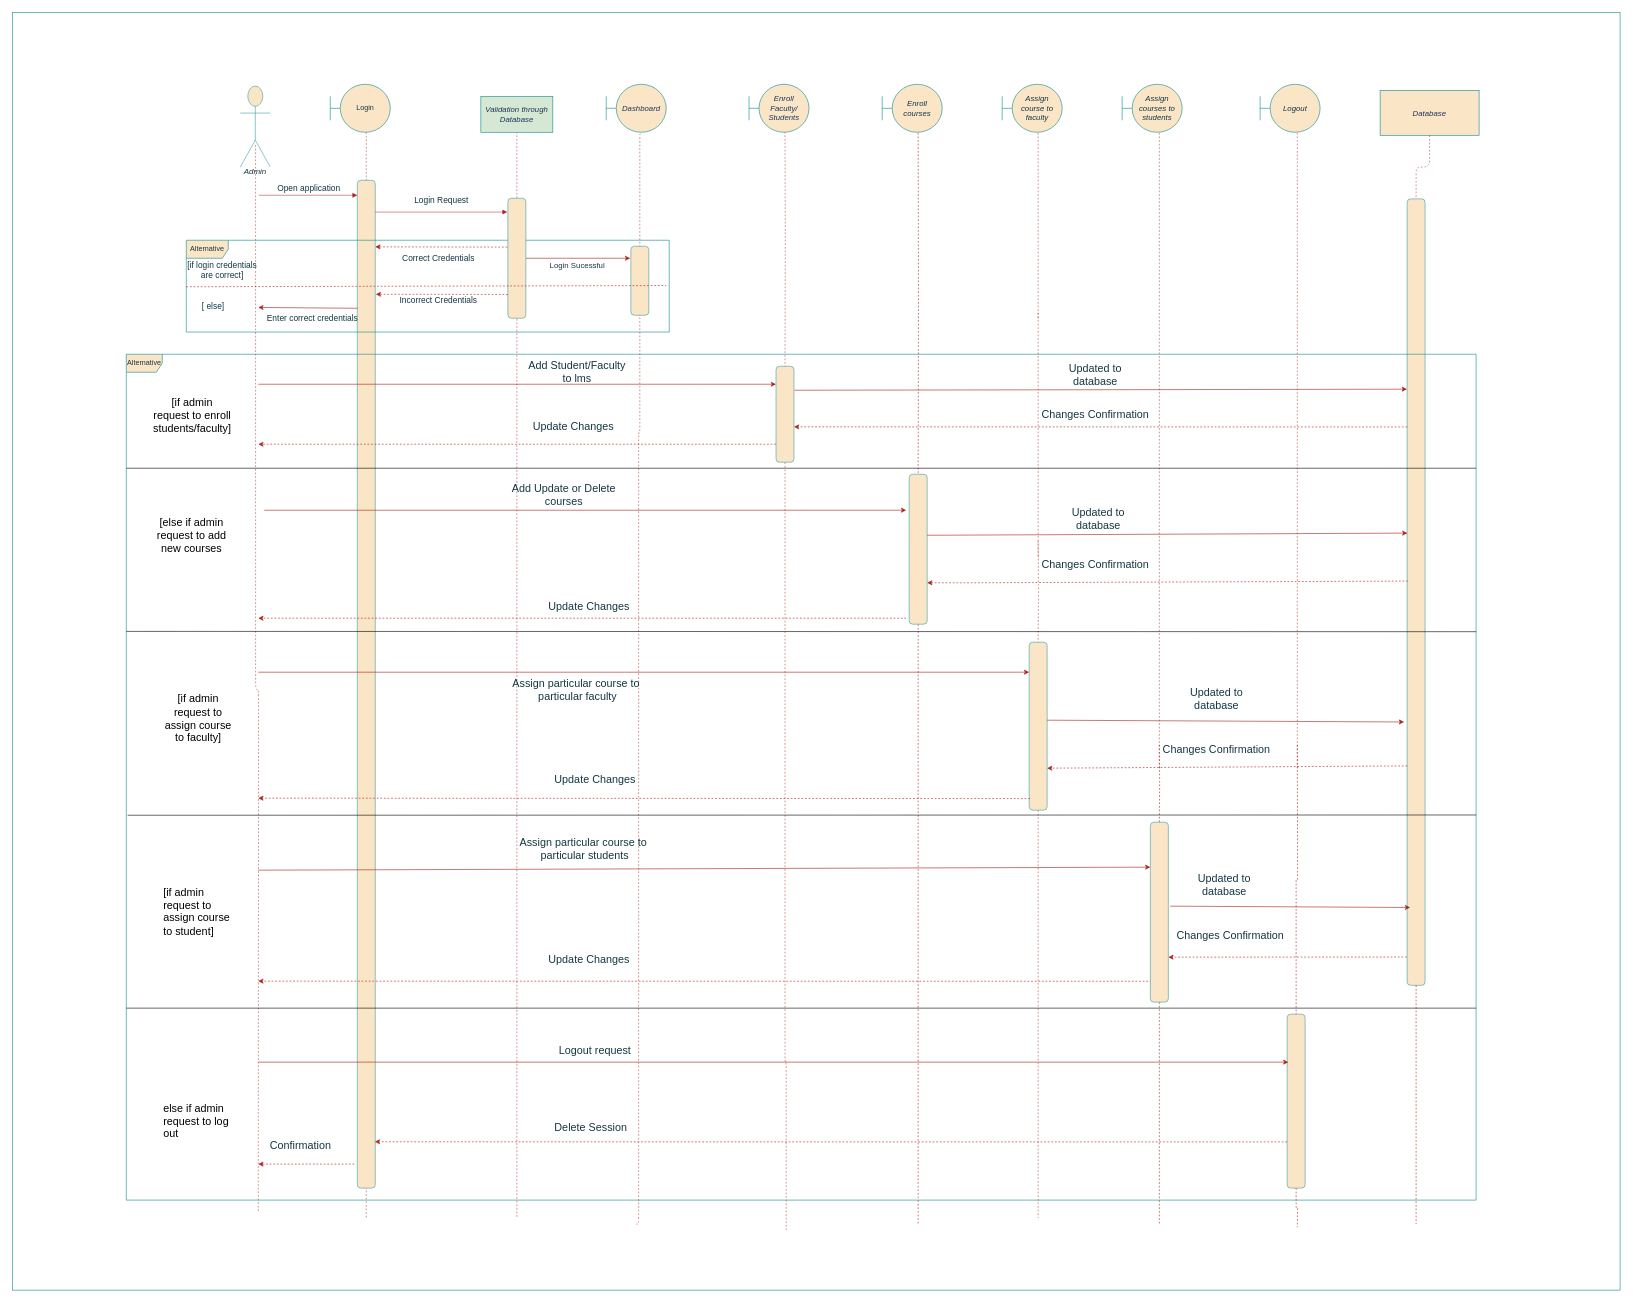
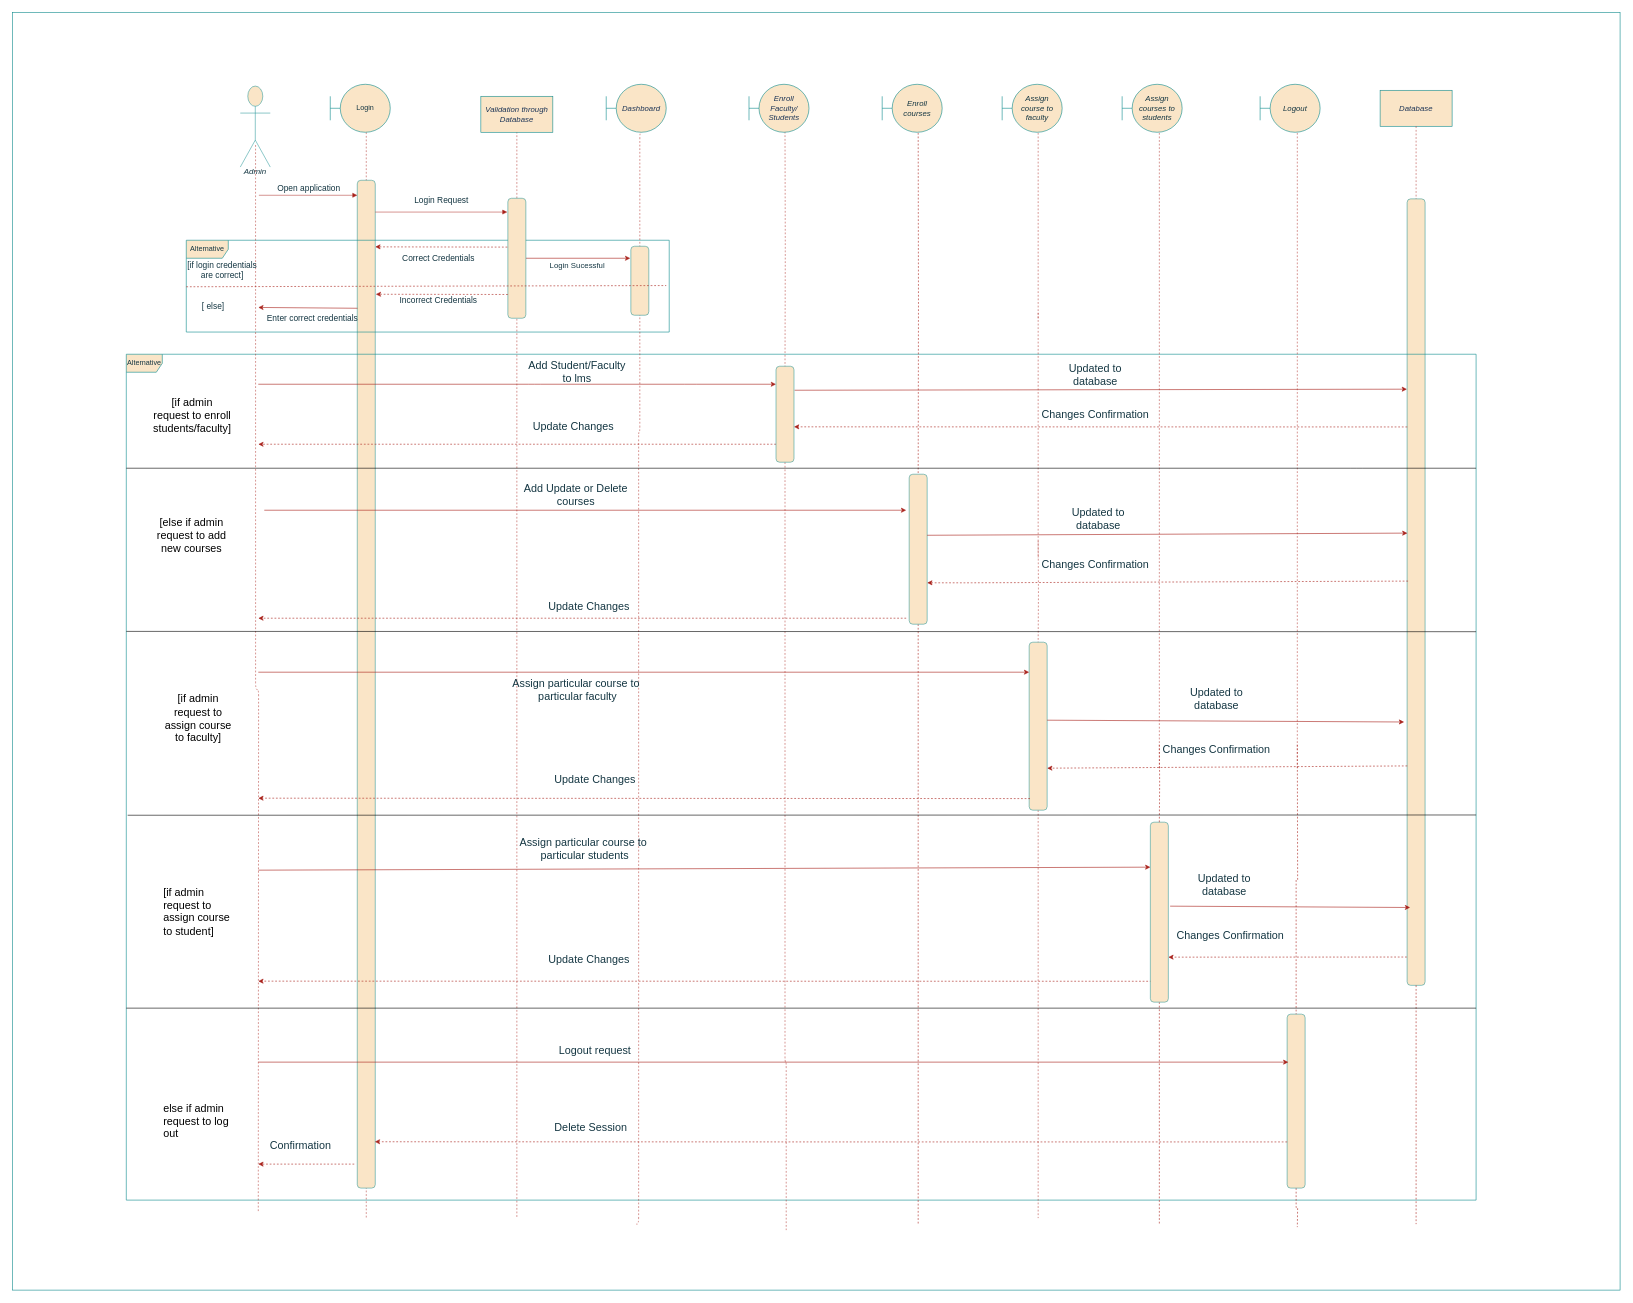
(1430, 113) -> (1416, 108)
(517, 114) -> (517, 114)
(564, 495) -> (576, 495)
